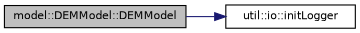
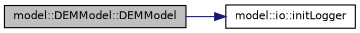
(291, 17) -> (291, 17)
